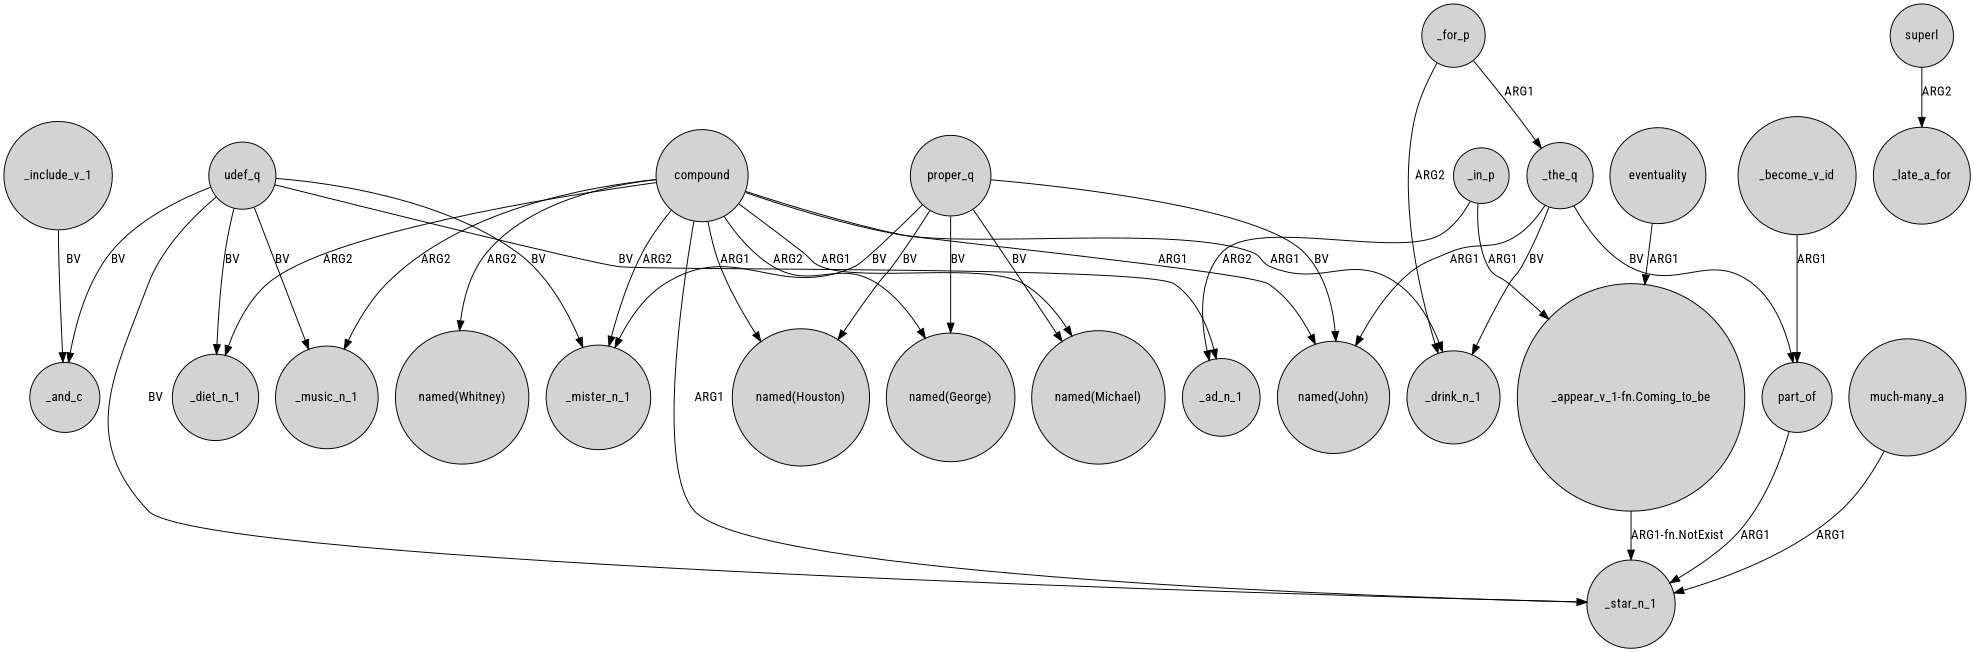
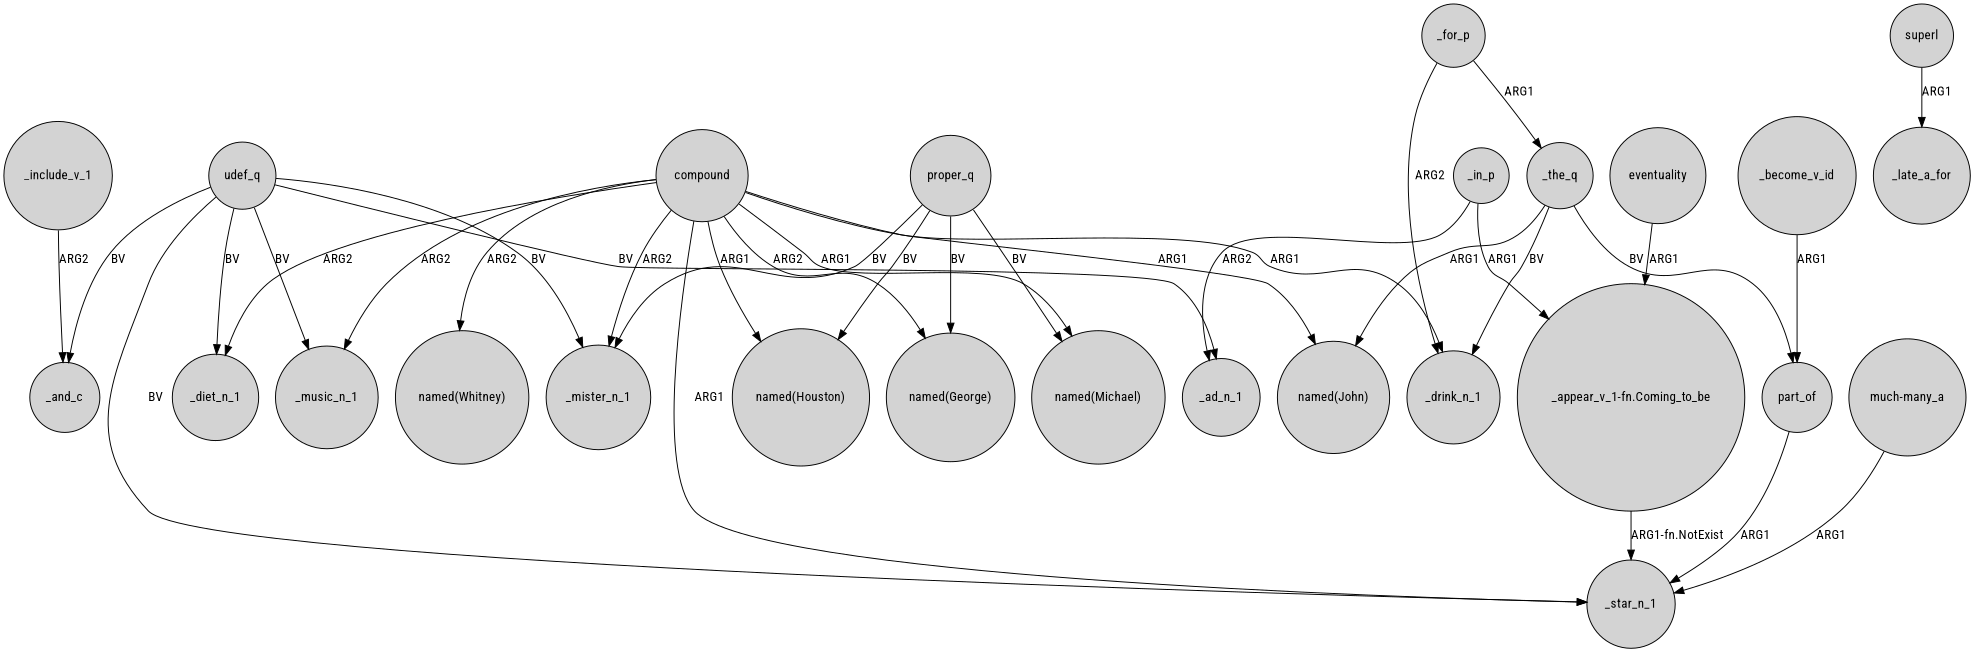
(1937, 92) -> (1937, 92)
(1194, 209) -> none
(74, 259) -> (74, 259)
